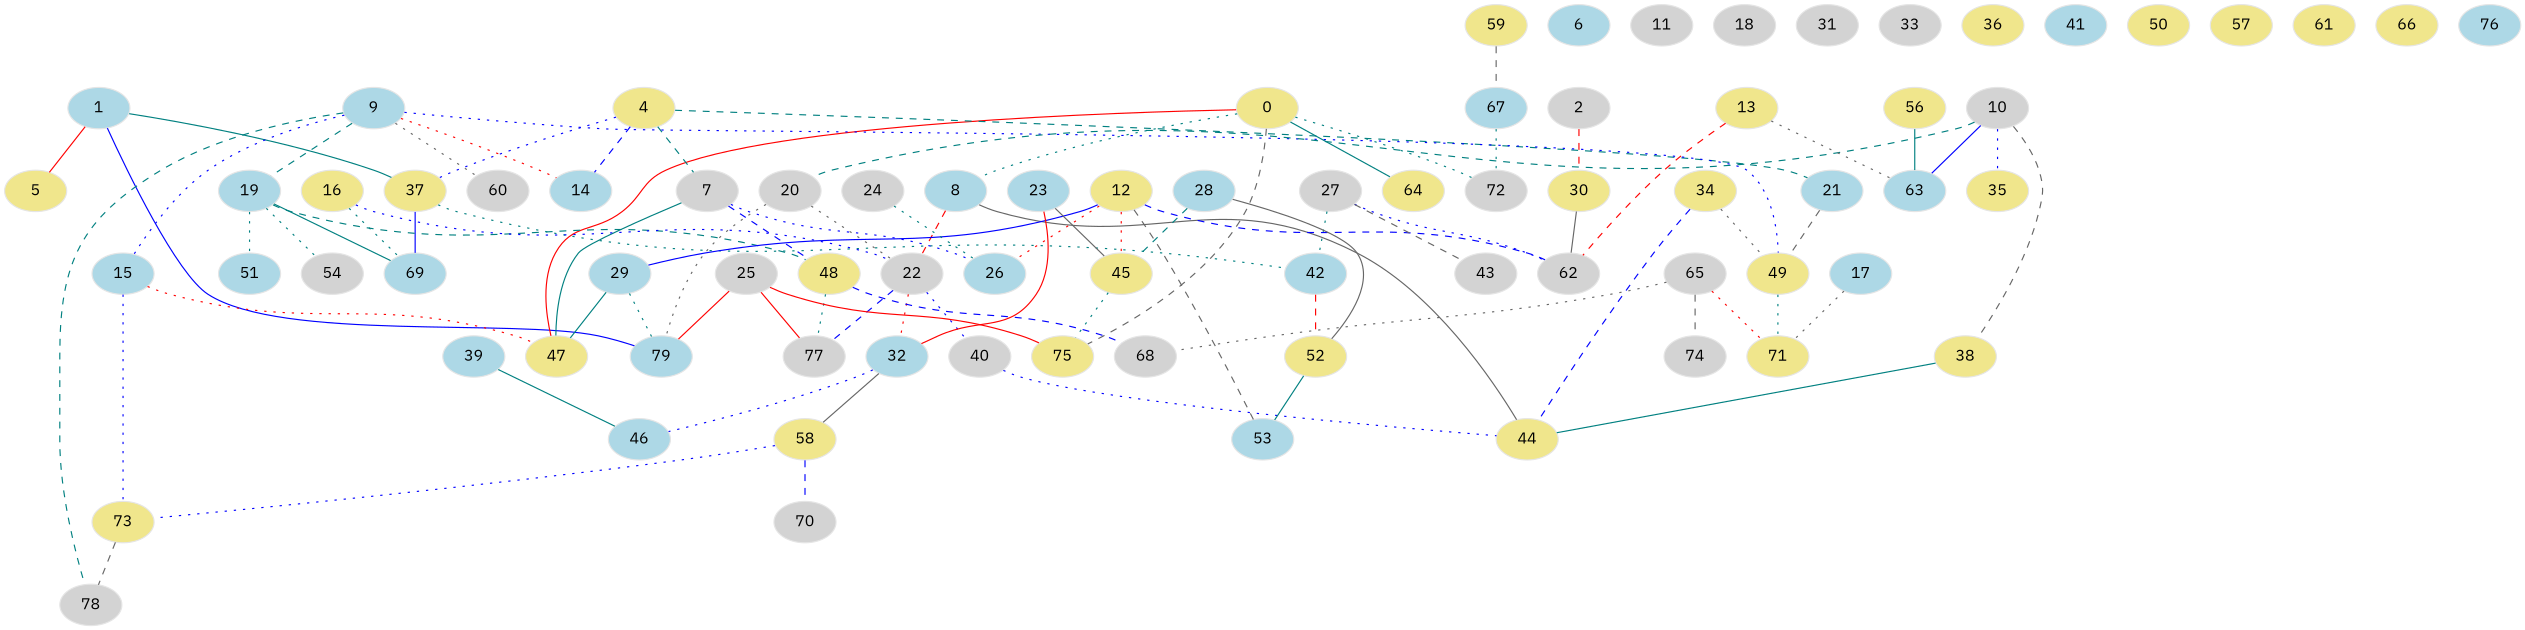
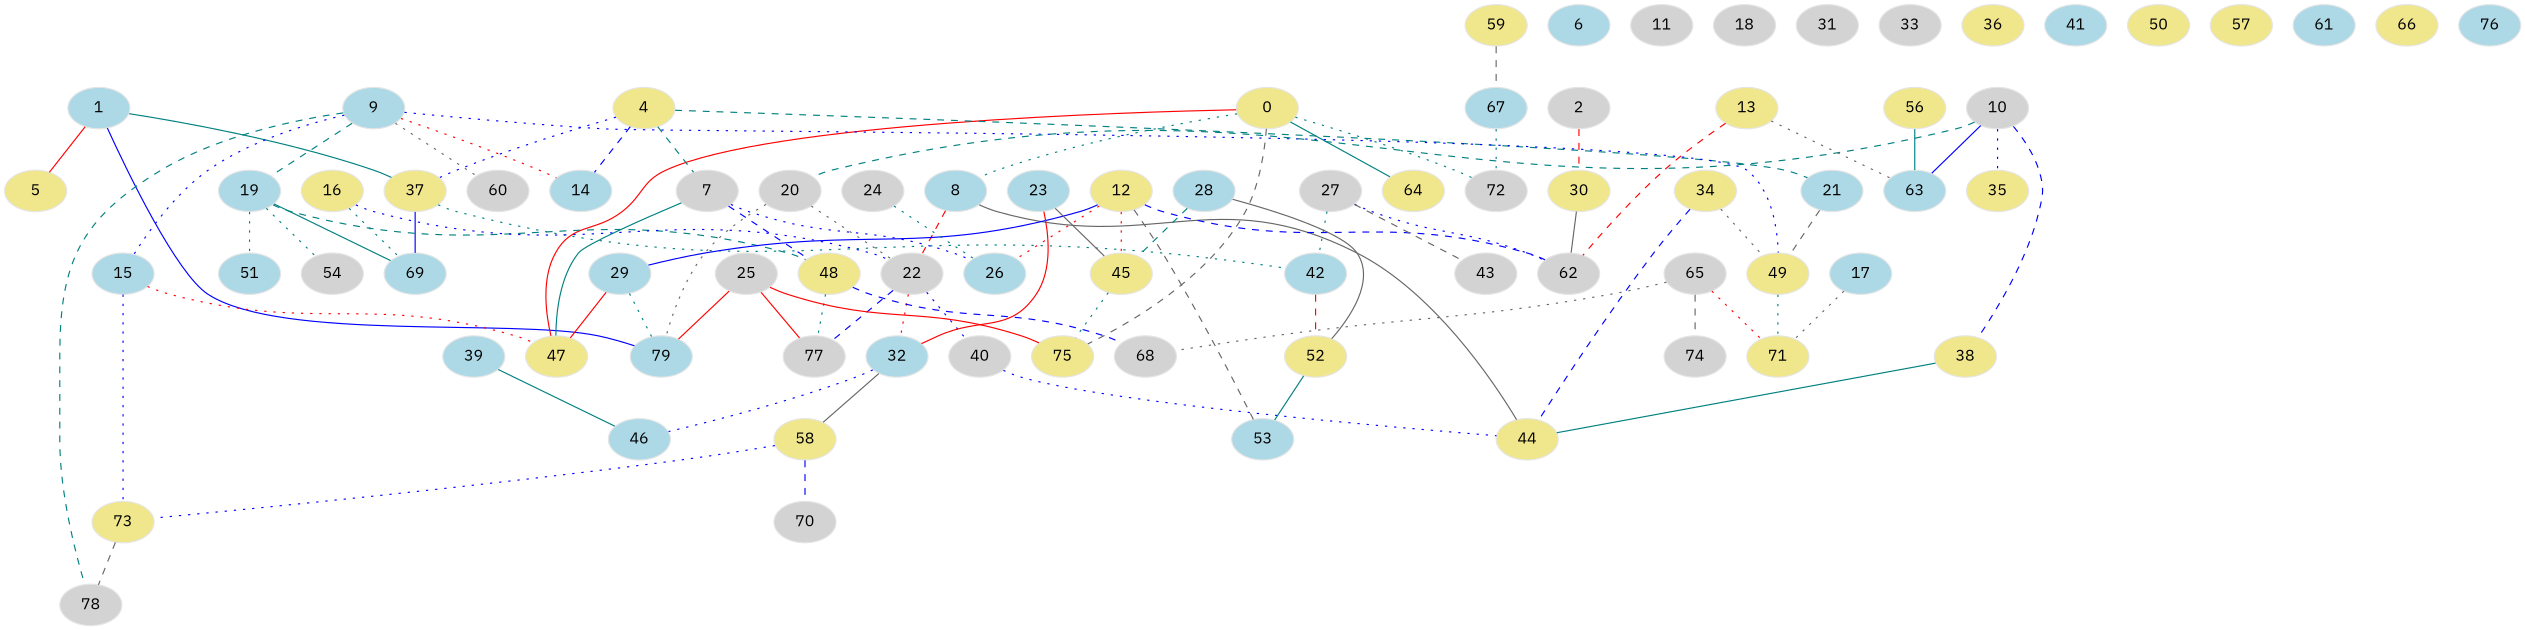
(2324, 25) -> (2324, 25)
(2032, 234) -> (2032, 234)
(588, 315) -> (588, 315)
